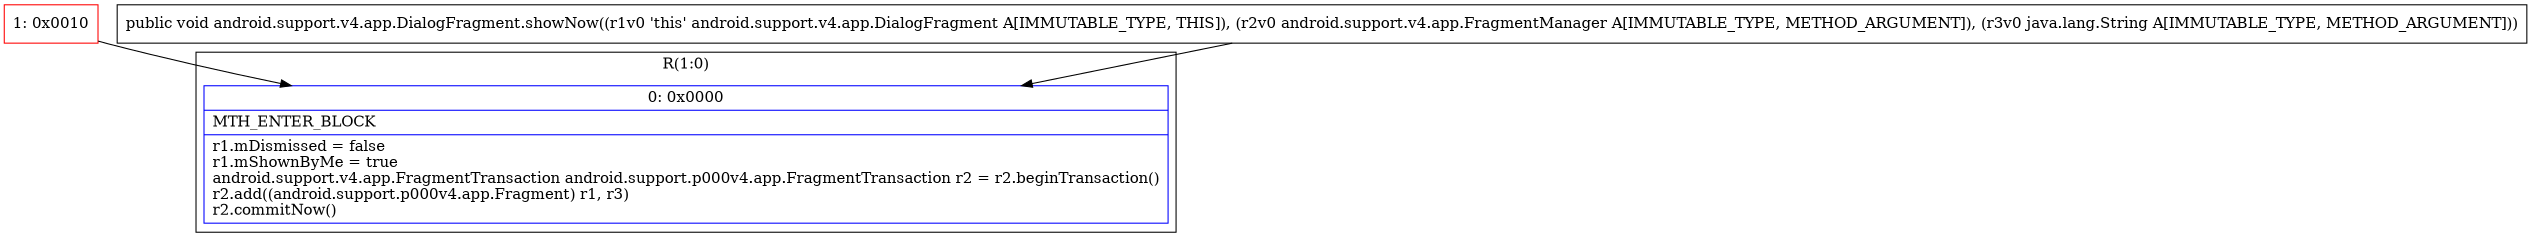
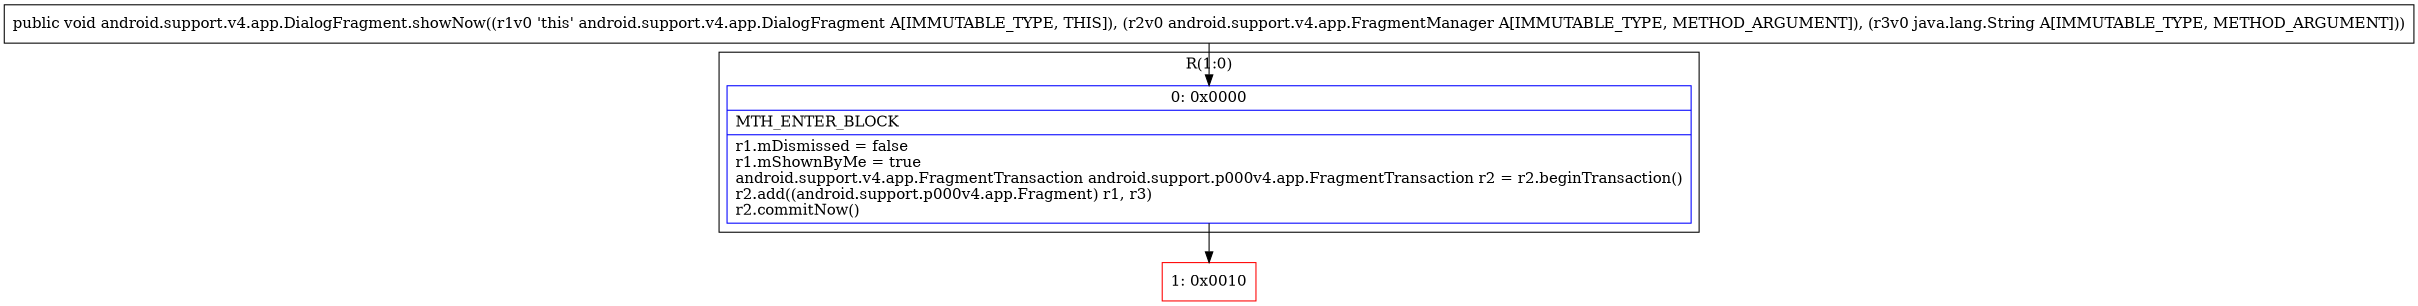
(189, 64) -> (1209, 239)
